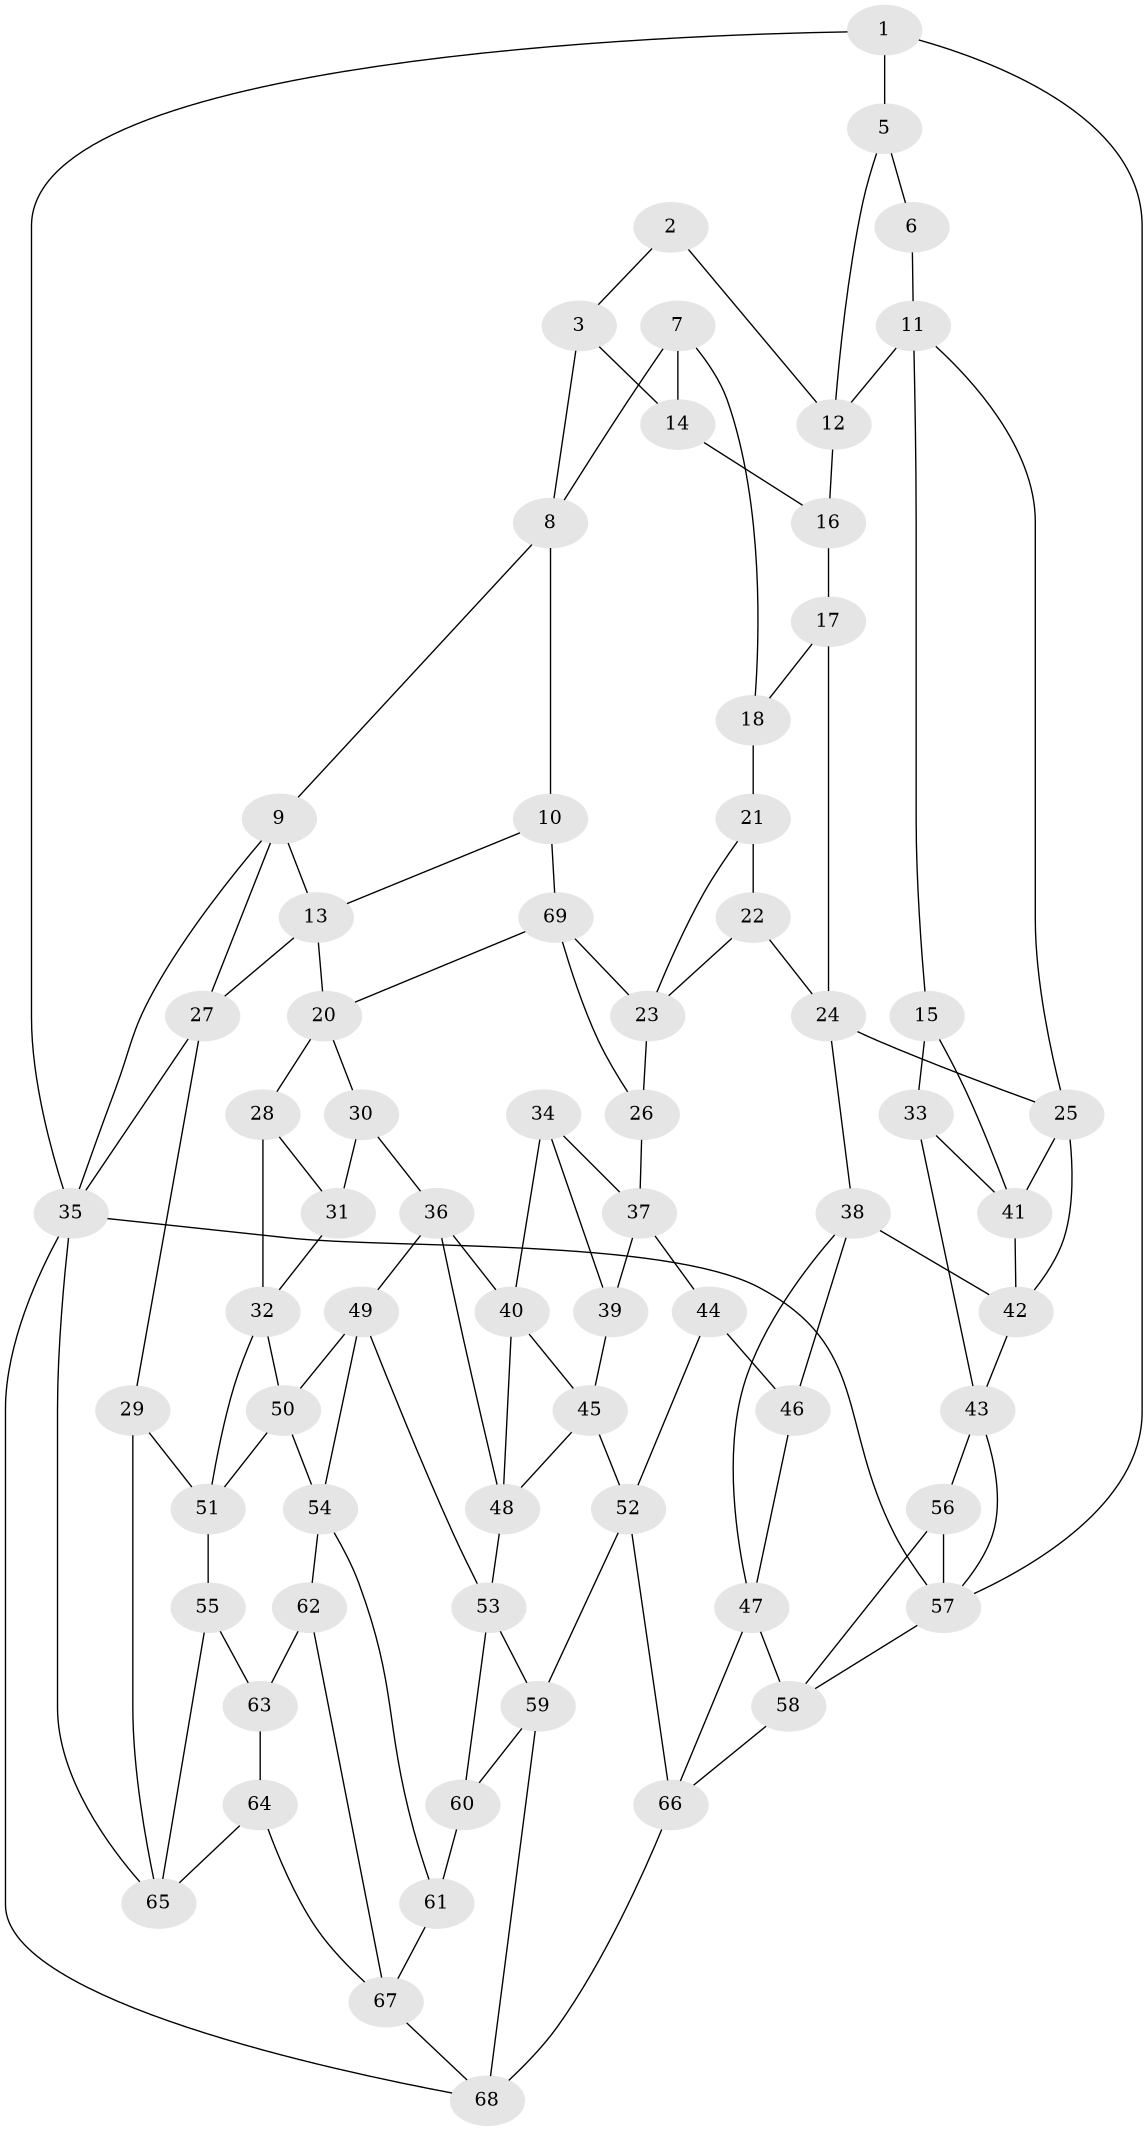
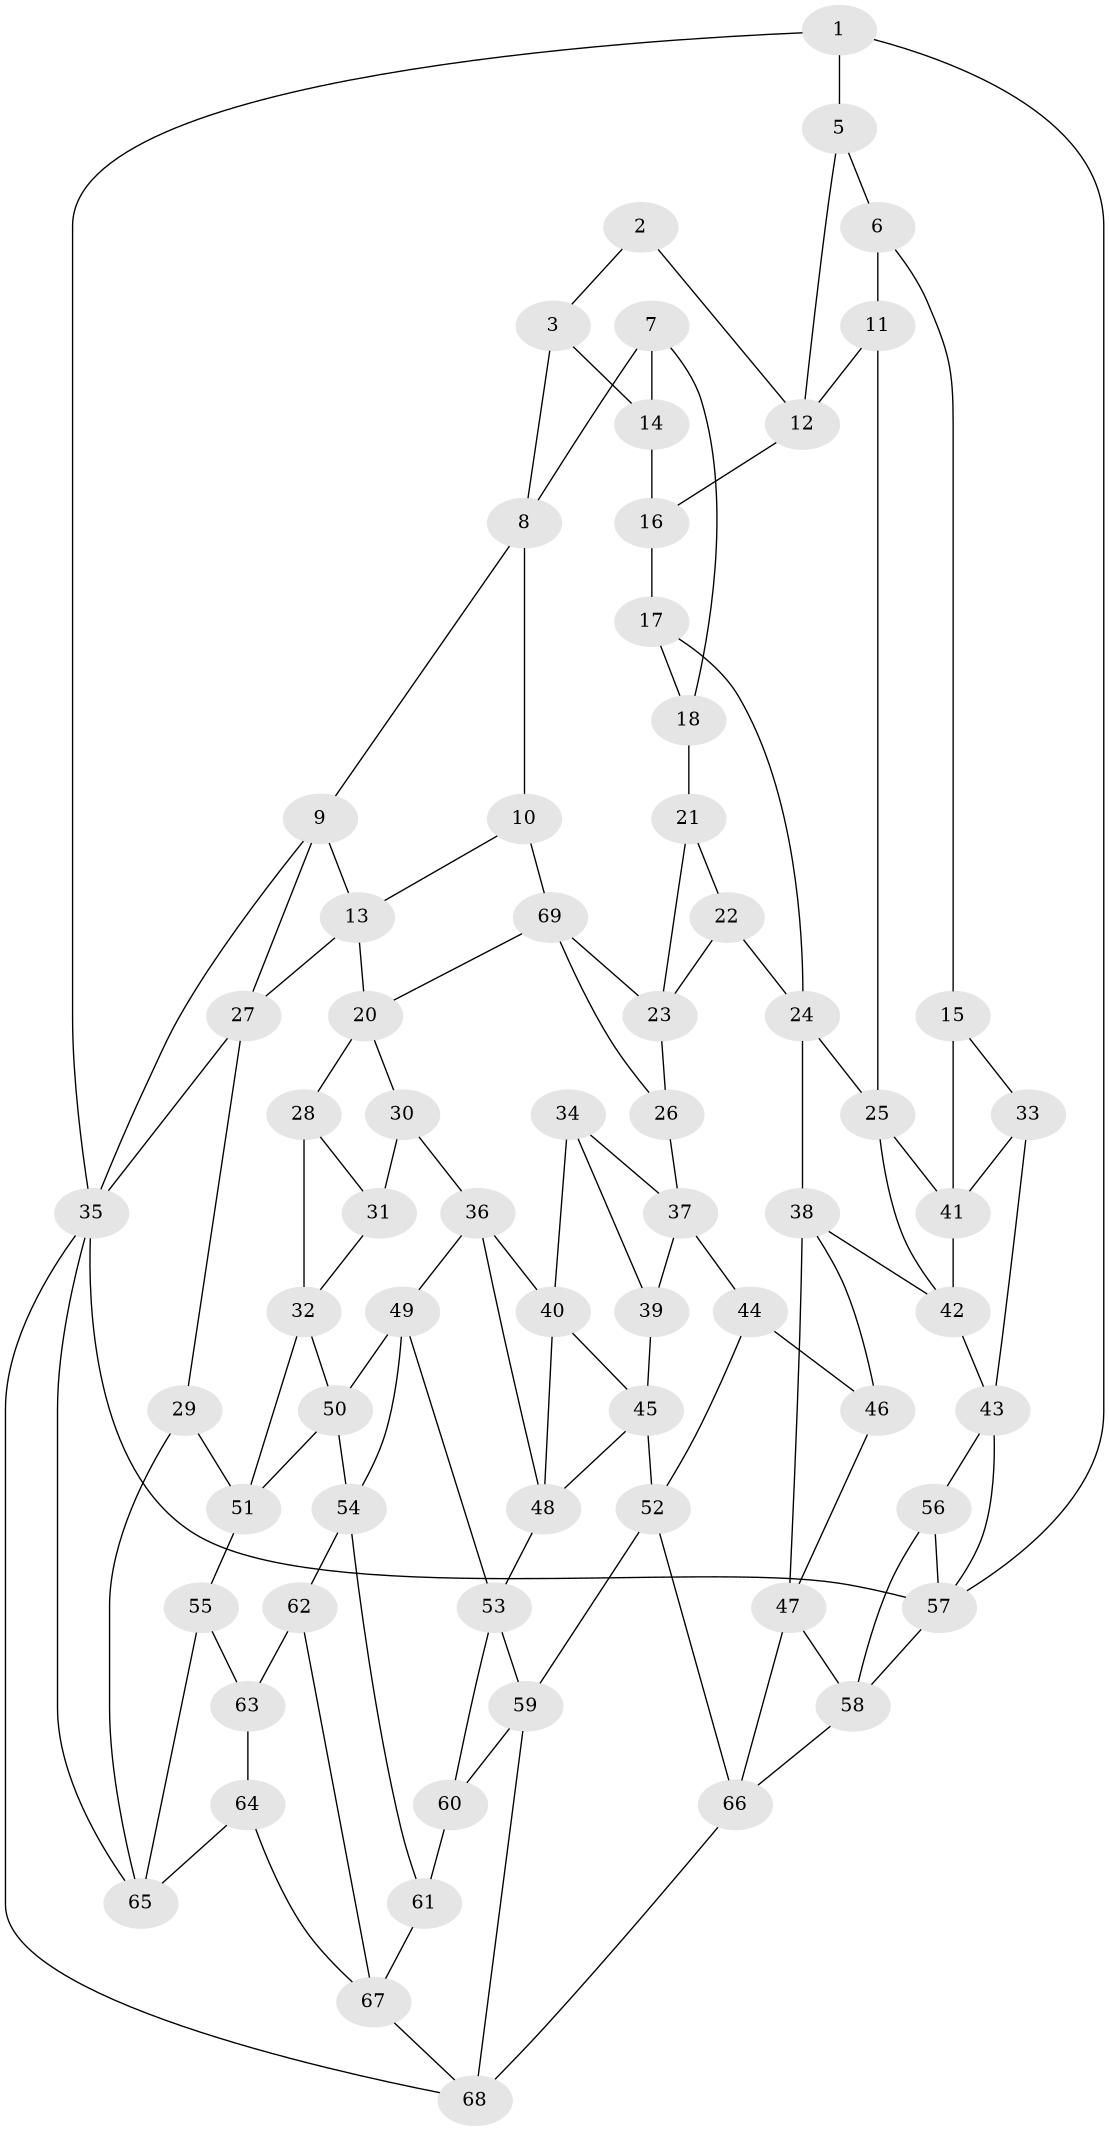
(916, 671) -> (953, 614)
